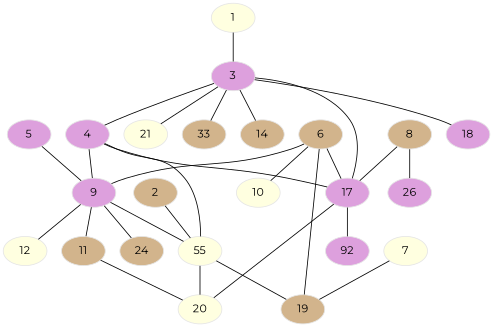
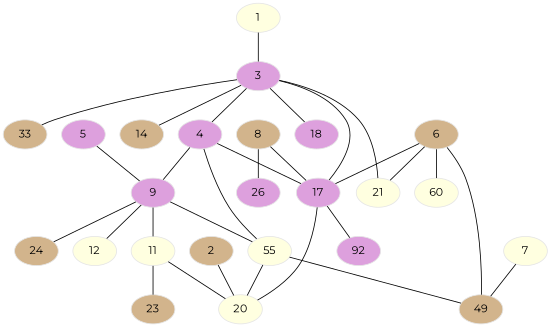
(223, 163) -> (407, 163)
(258, 193) -> (436, 193)
(178, 222) -> (226, 280)
(83, 251) -> (153, 251)
none -> (153, 309)
(303, 309) -> (481, 309)
